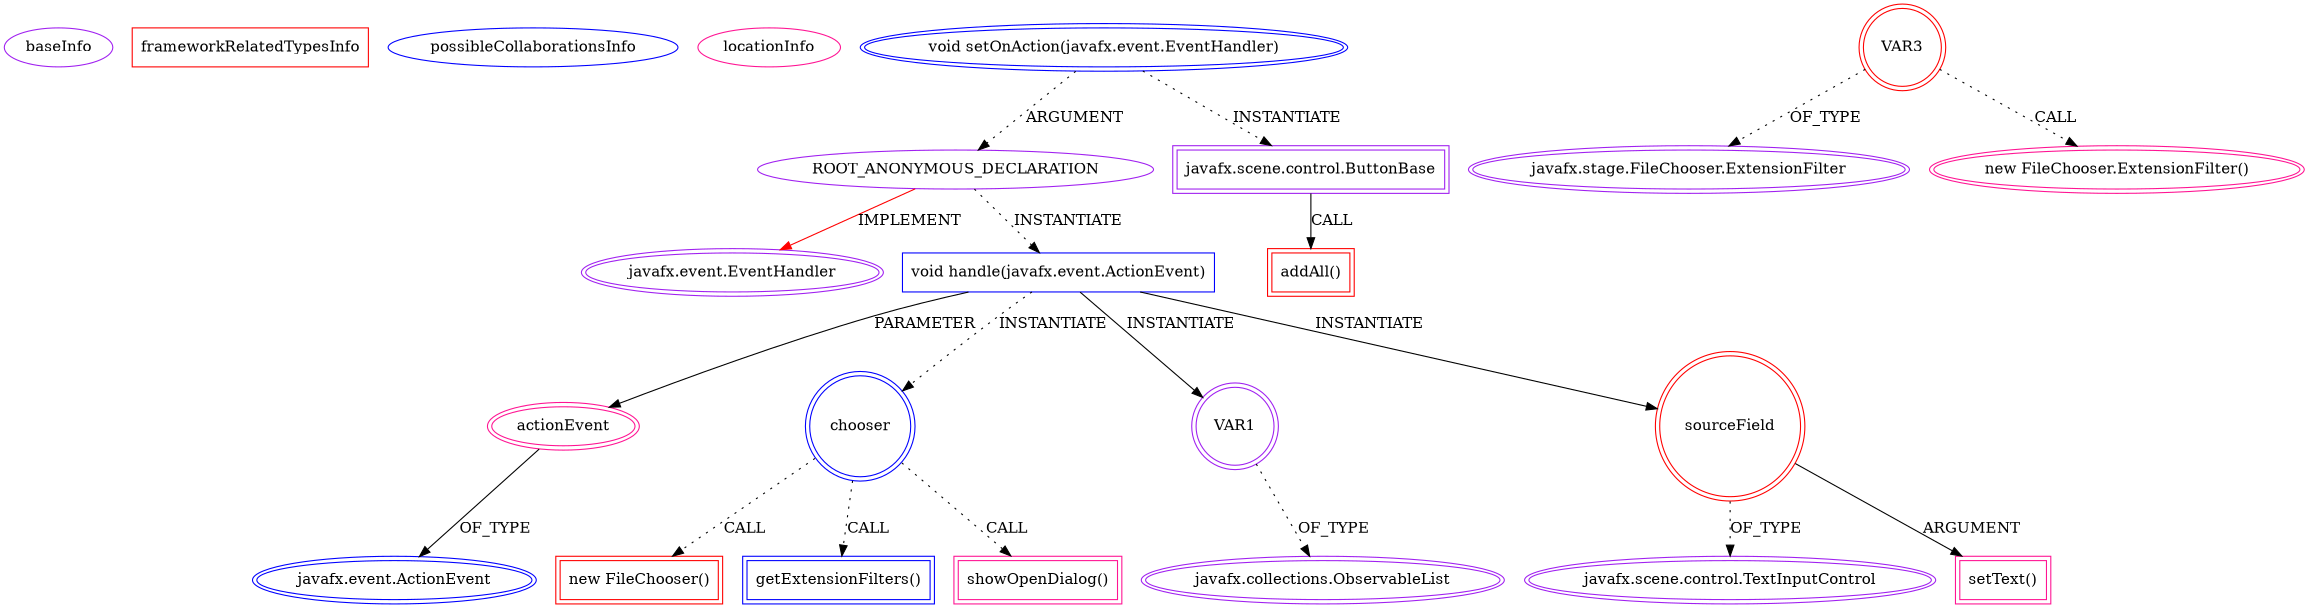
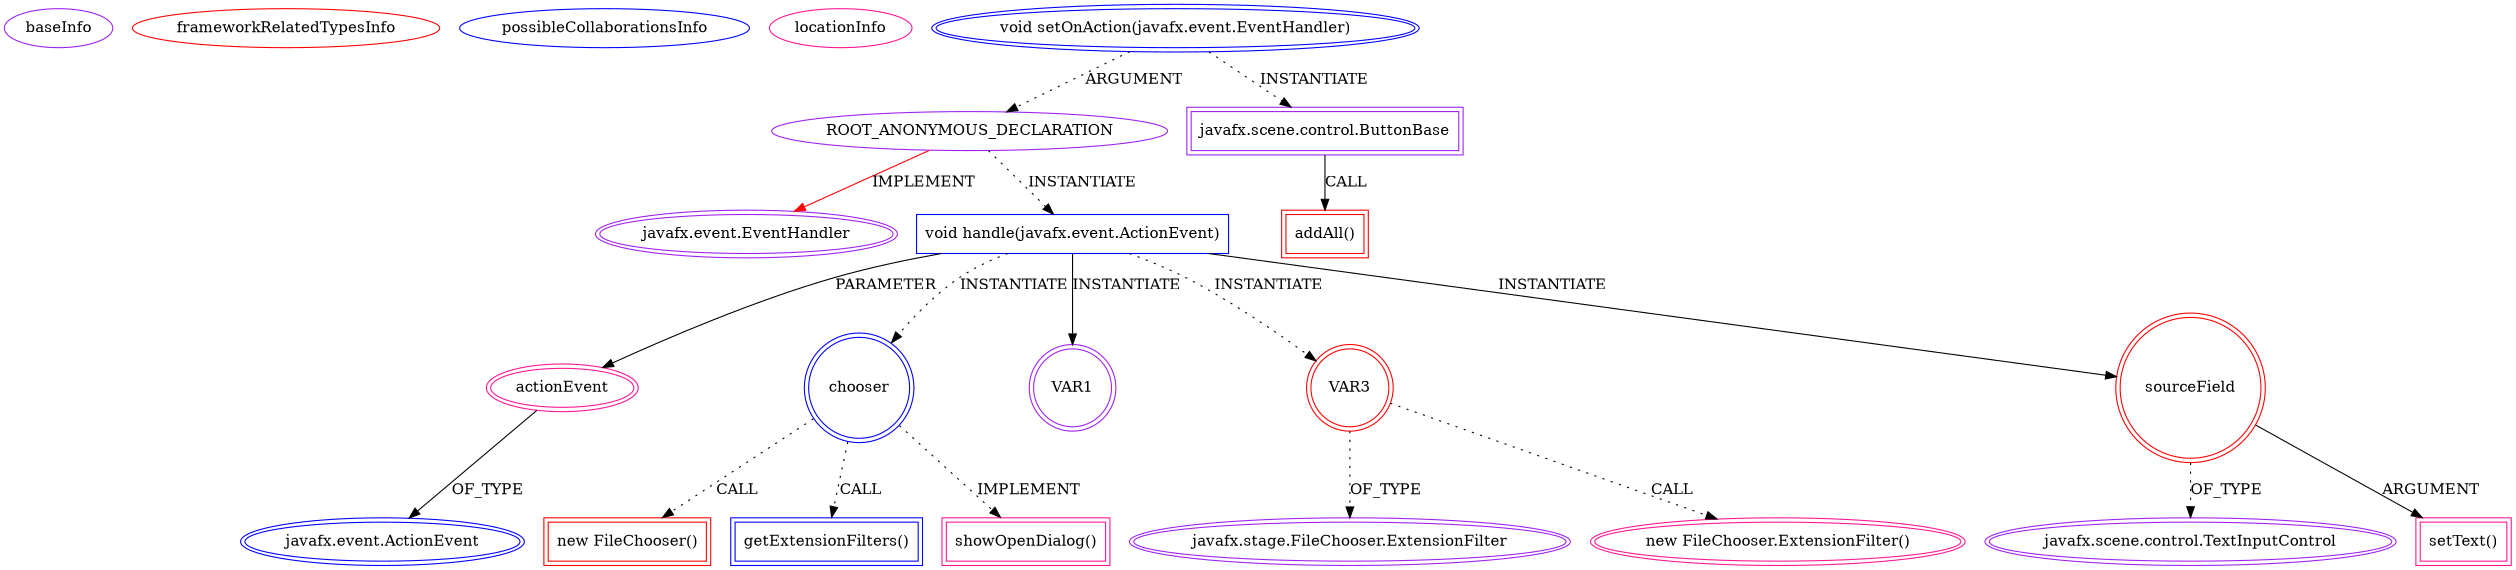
(250, 47) -> (286, 28)
none -> (1222, 298)
(1007, 529) -> (1029, 490)
(1323, 580) -> none
